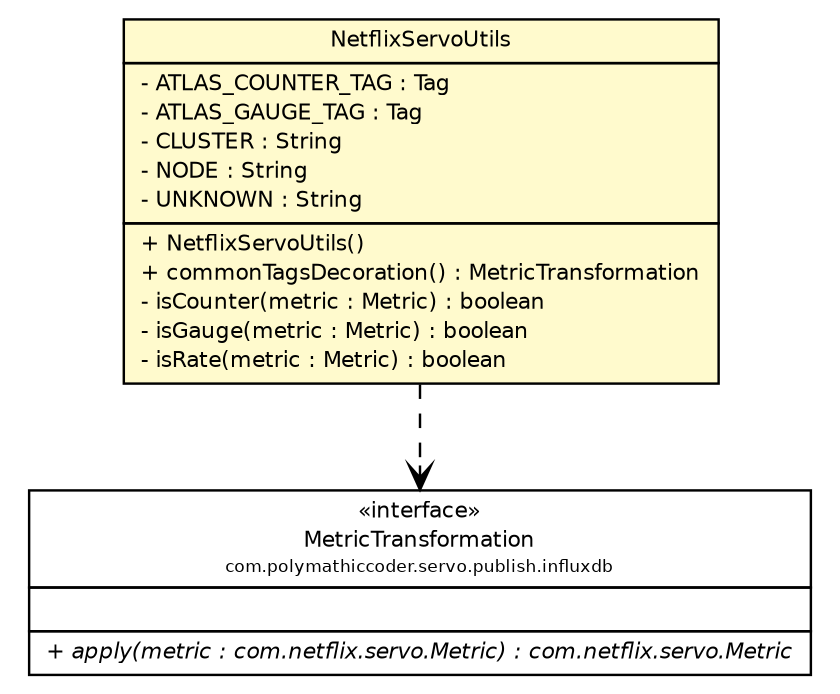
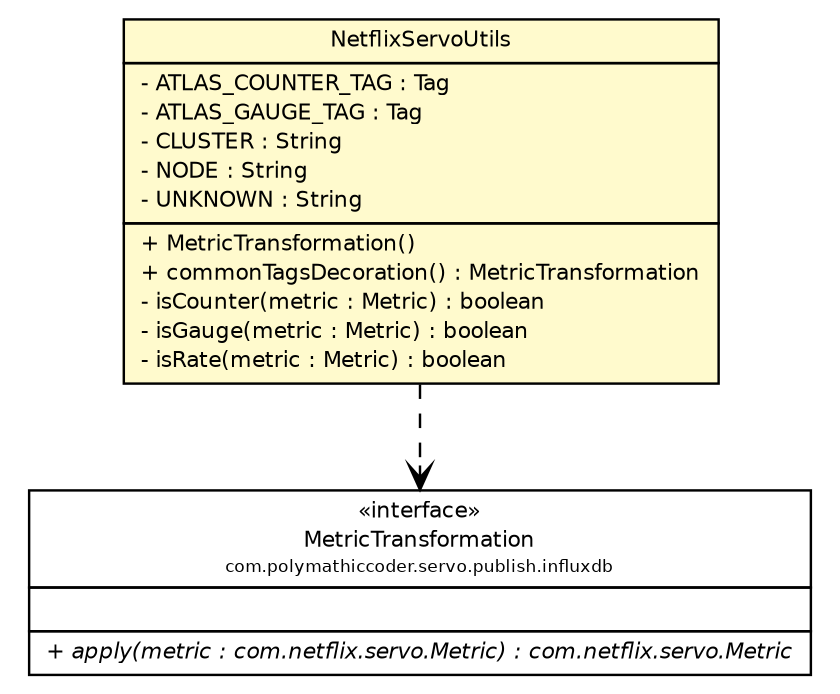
(254, 244) -> (279, 244)
